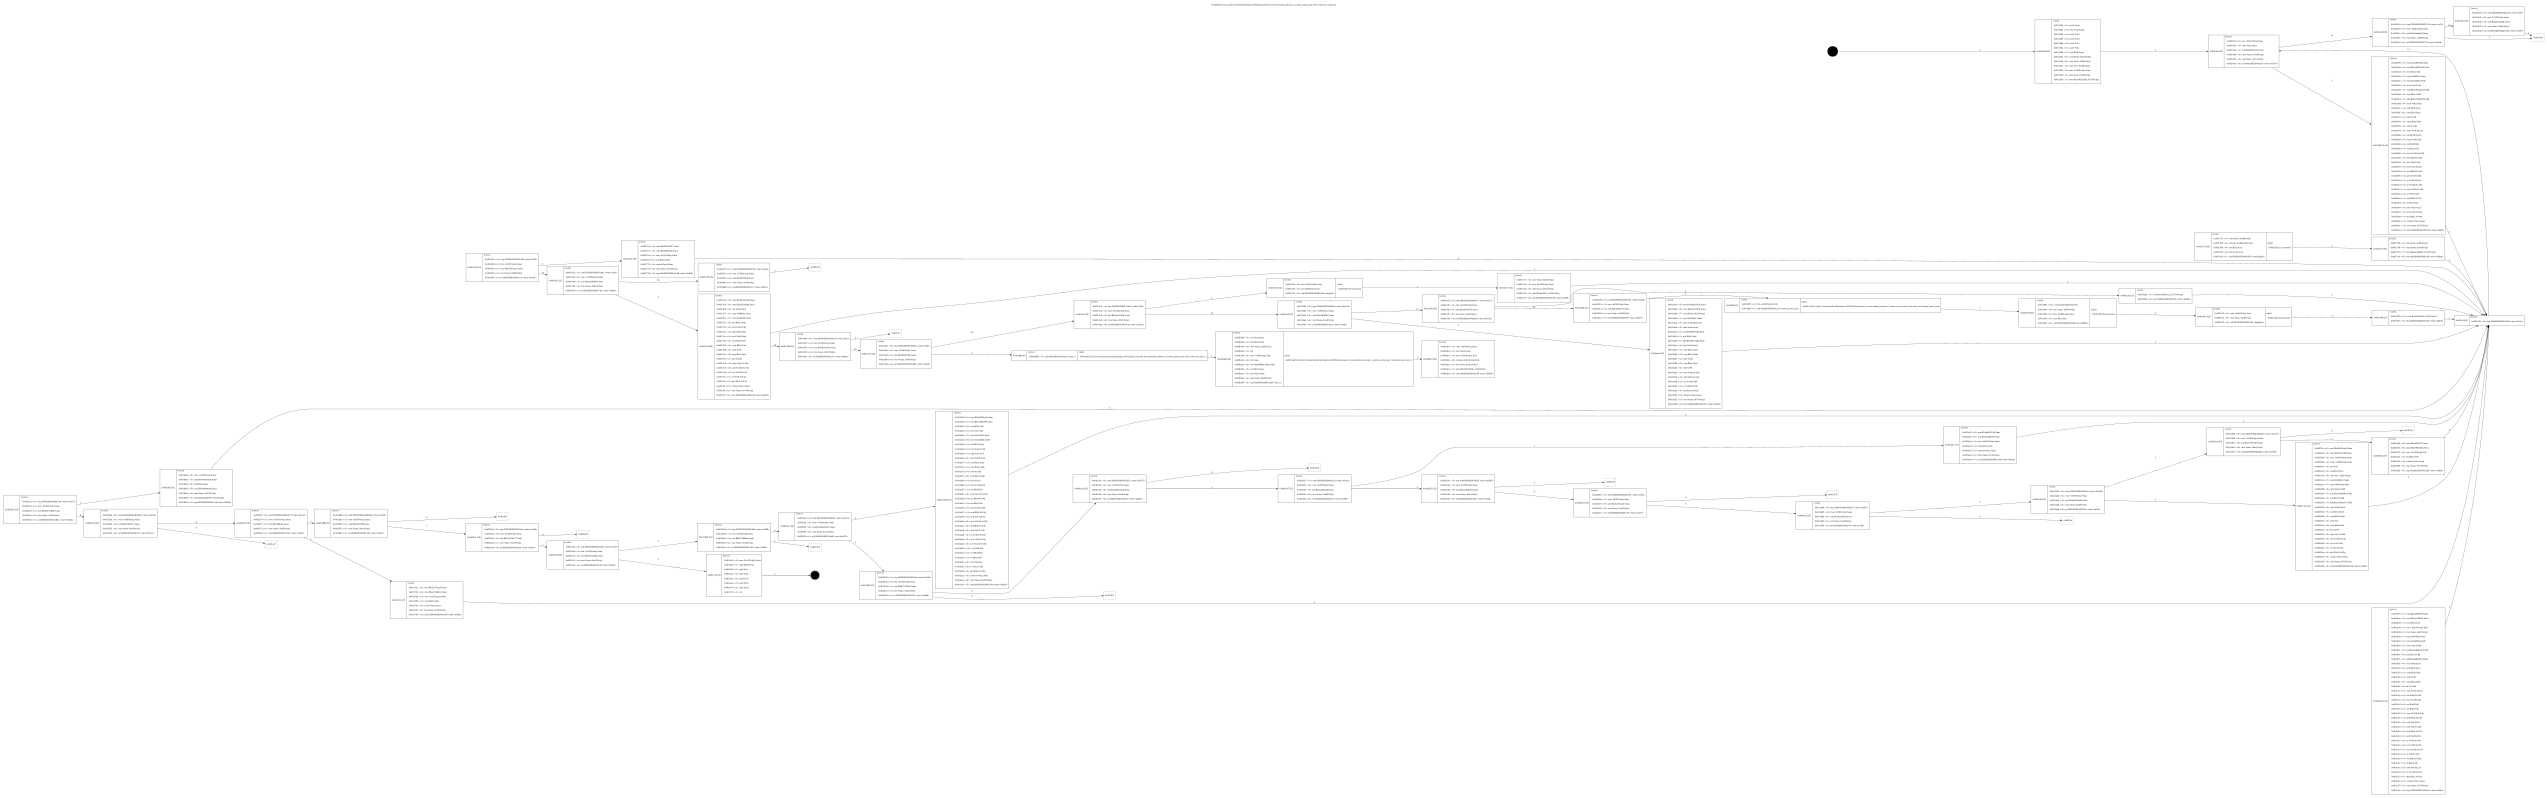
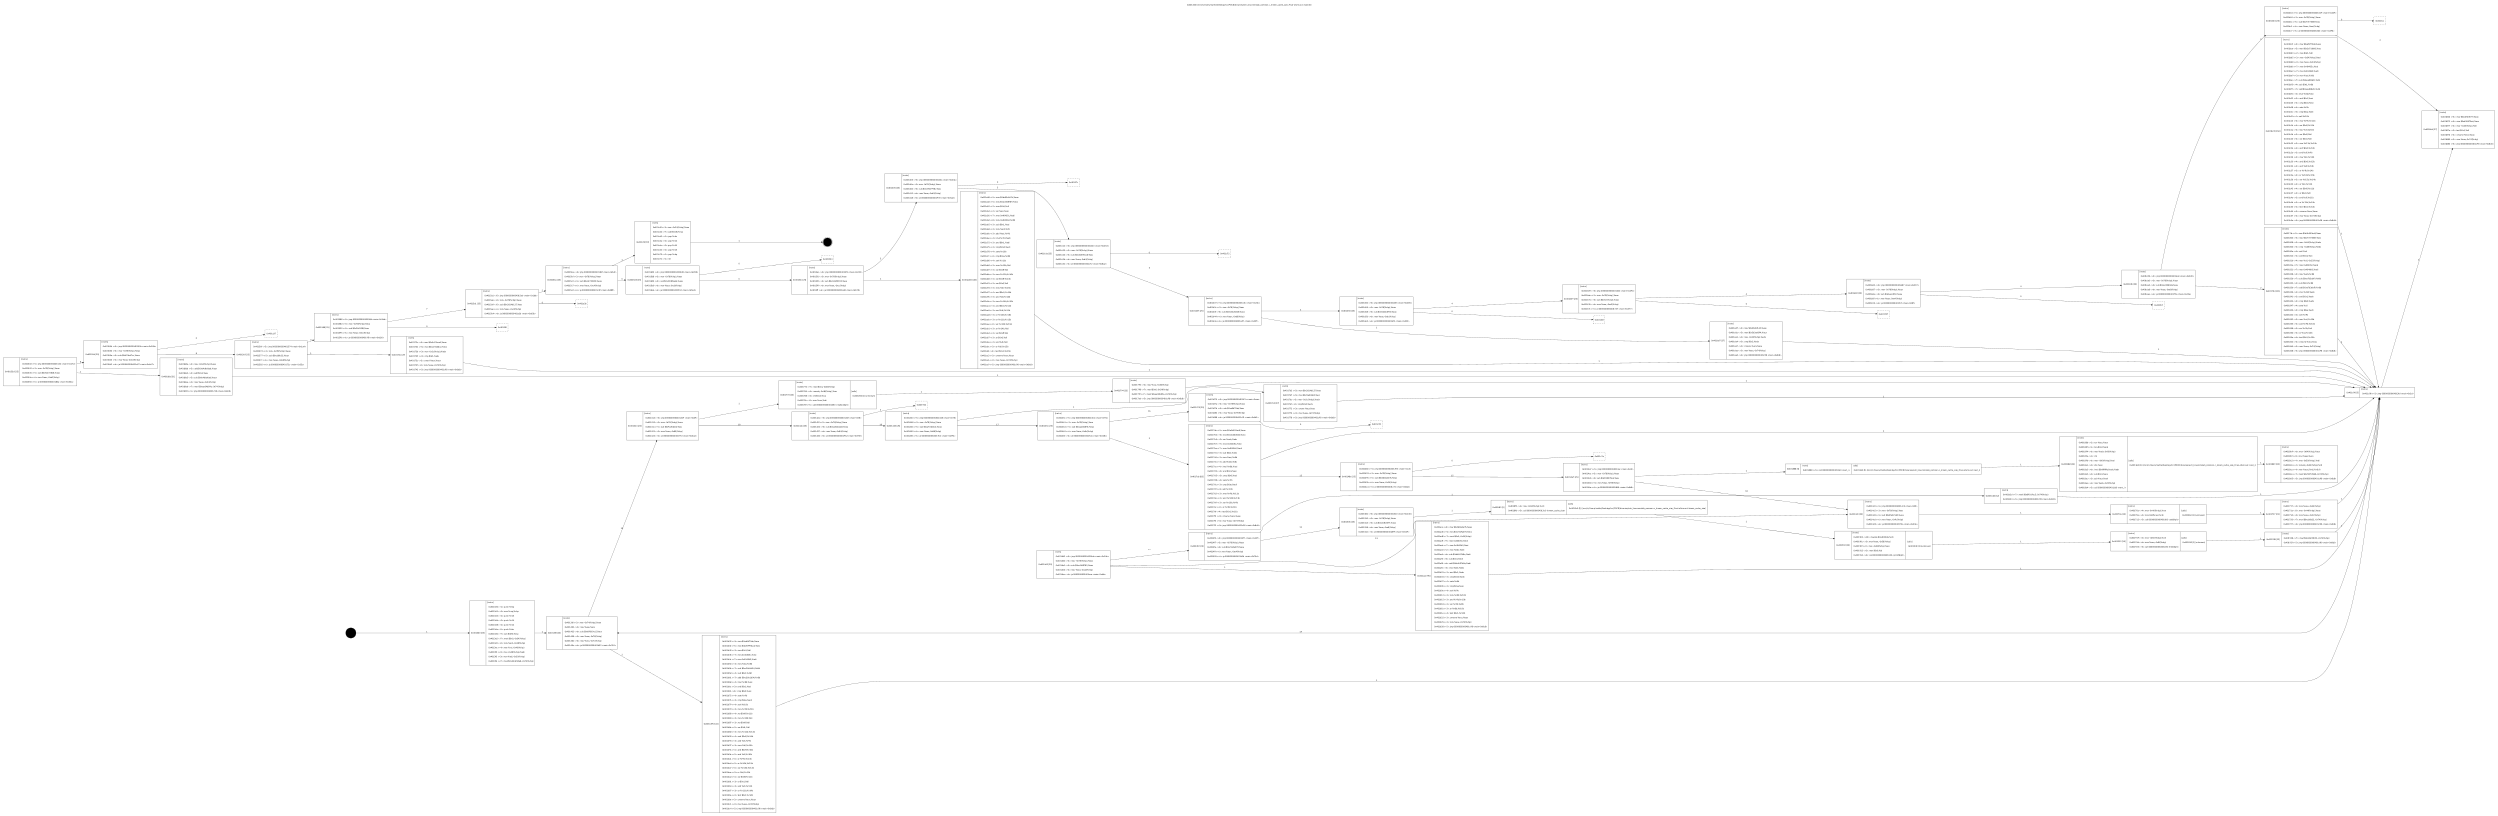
(2487, 40) -> (738, 412)
(1211, 314) -> (1465, 520)
(2473, 392) -> (2417, 269)
none -> (873, 426)
